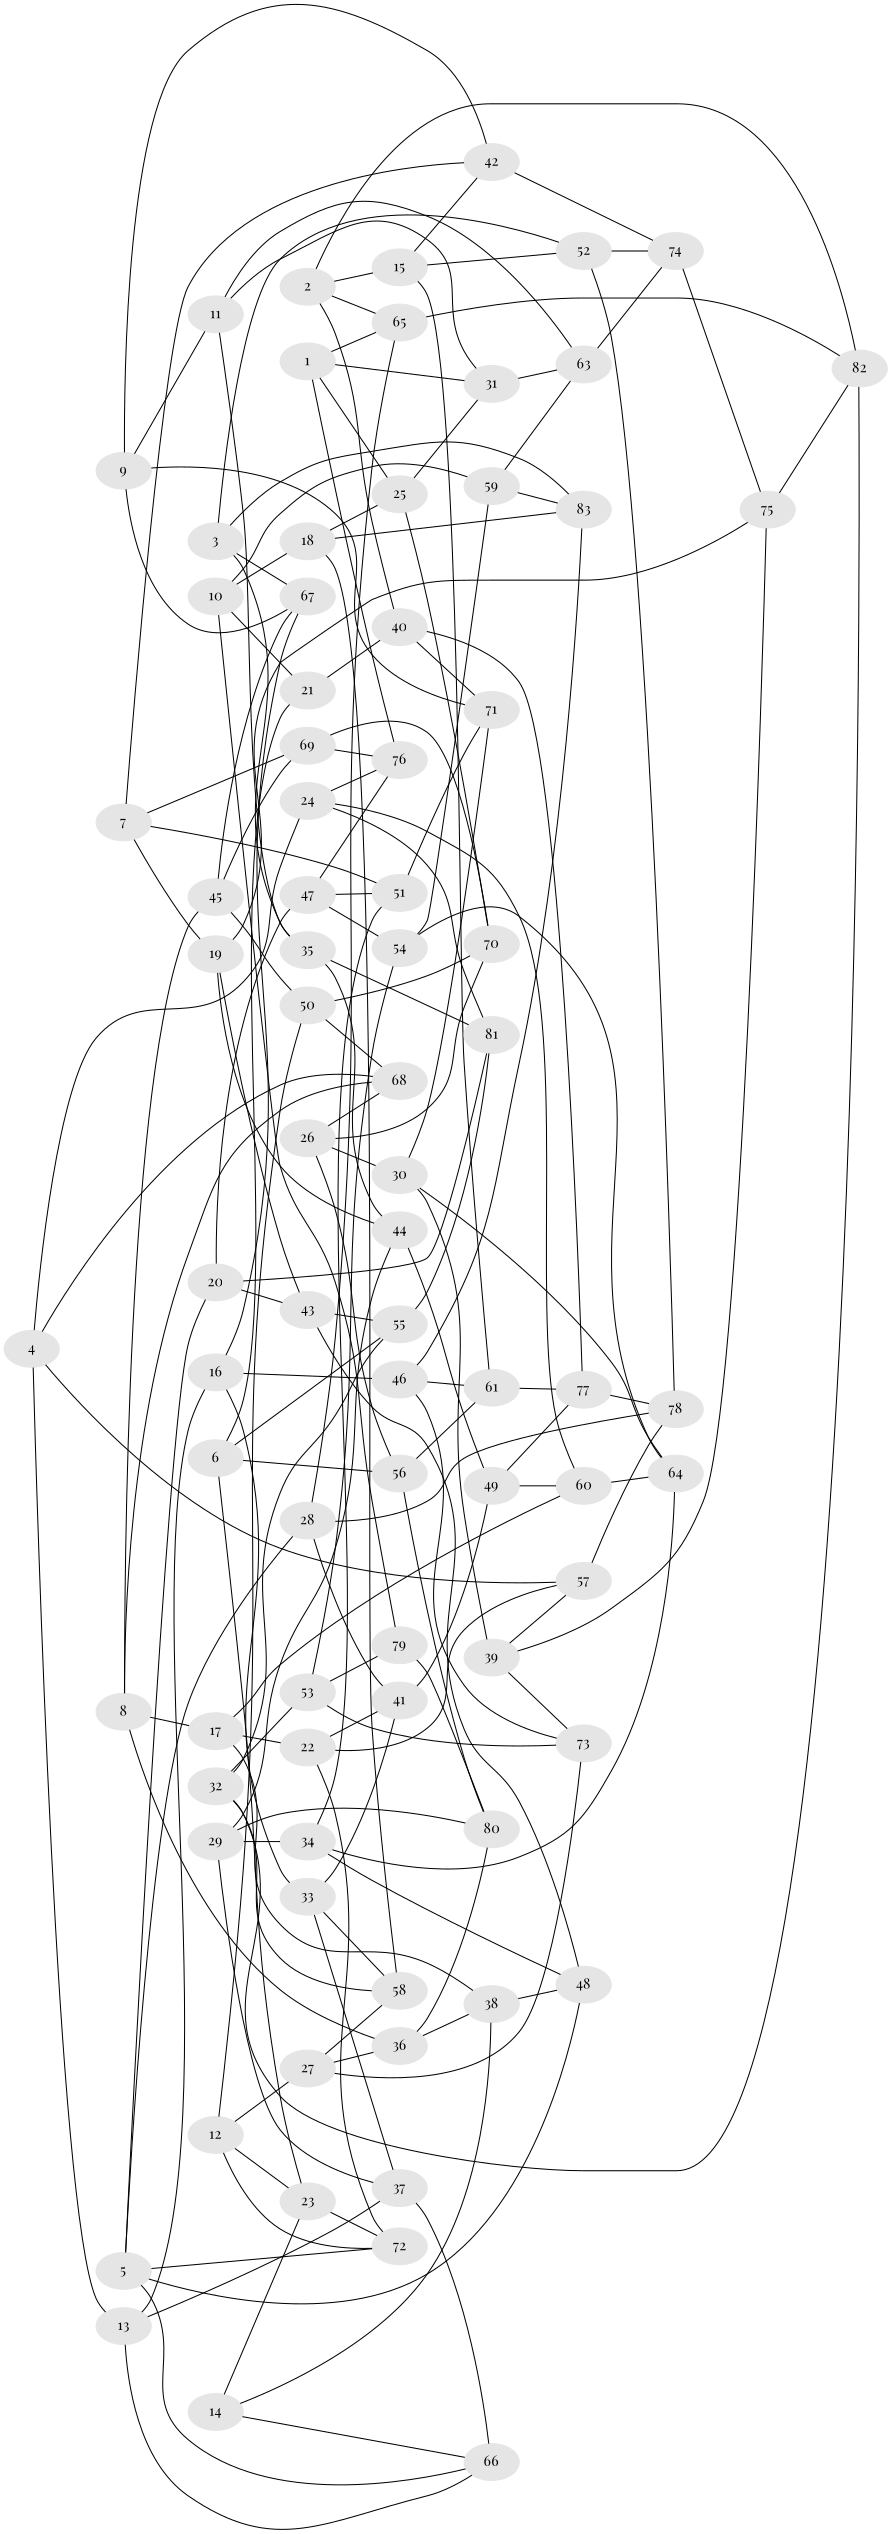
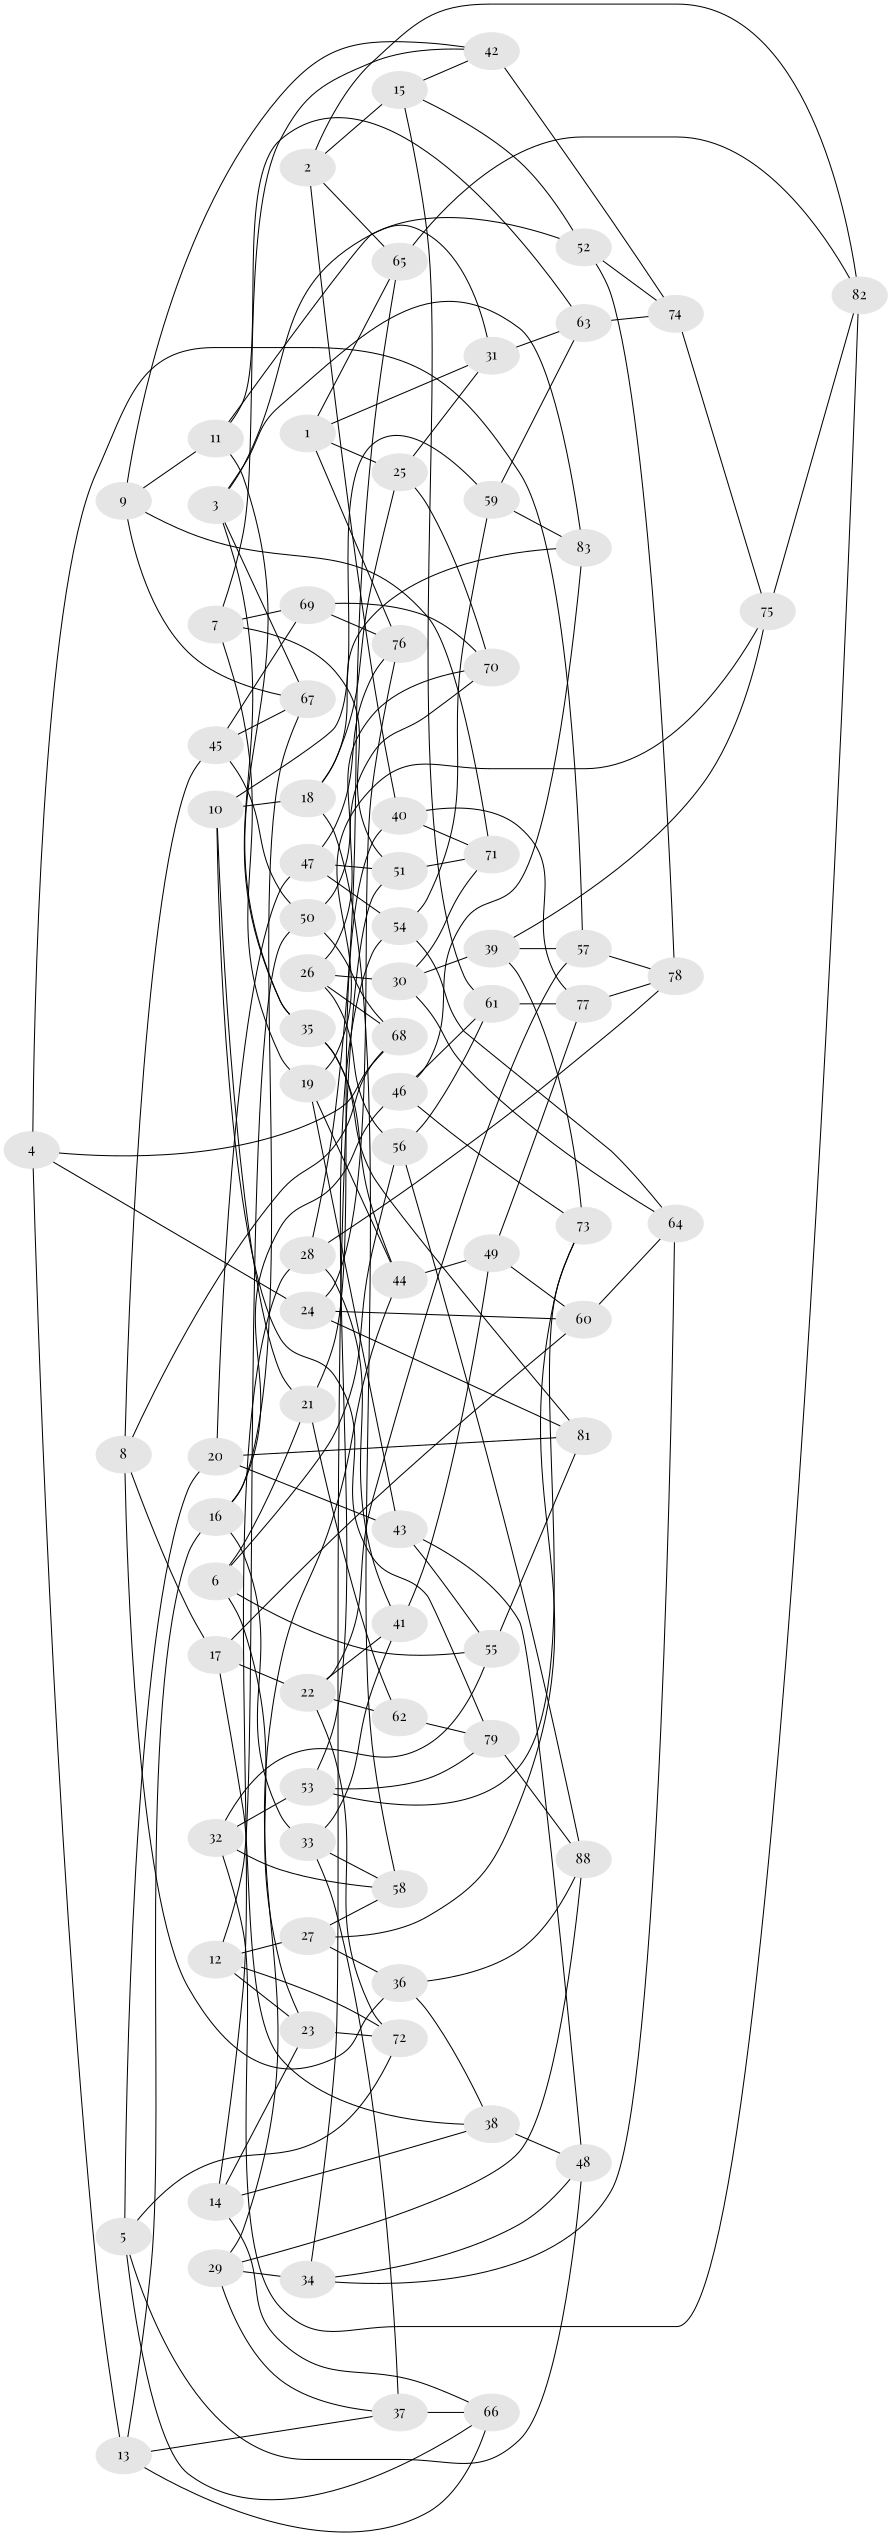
none -> (400, 1717)
(492, 1829) -> (584, 1859)
(156, 1878) -> (244, 1678)
